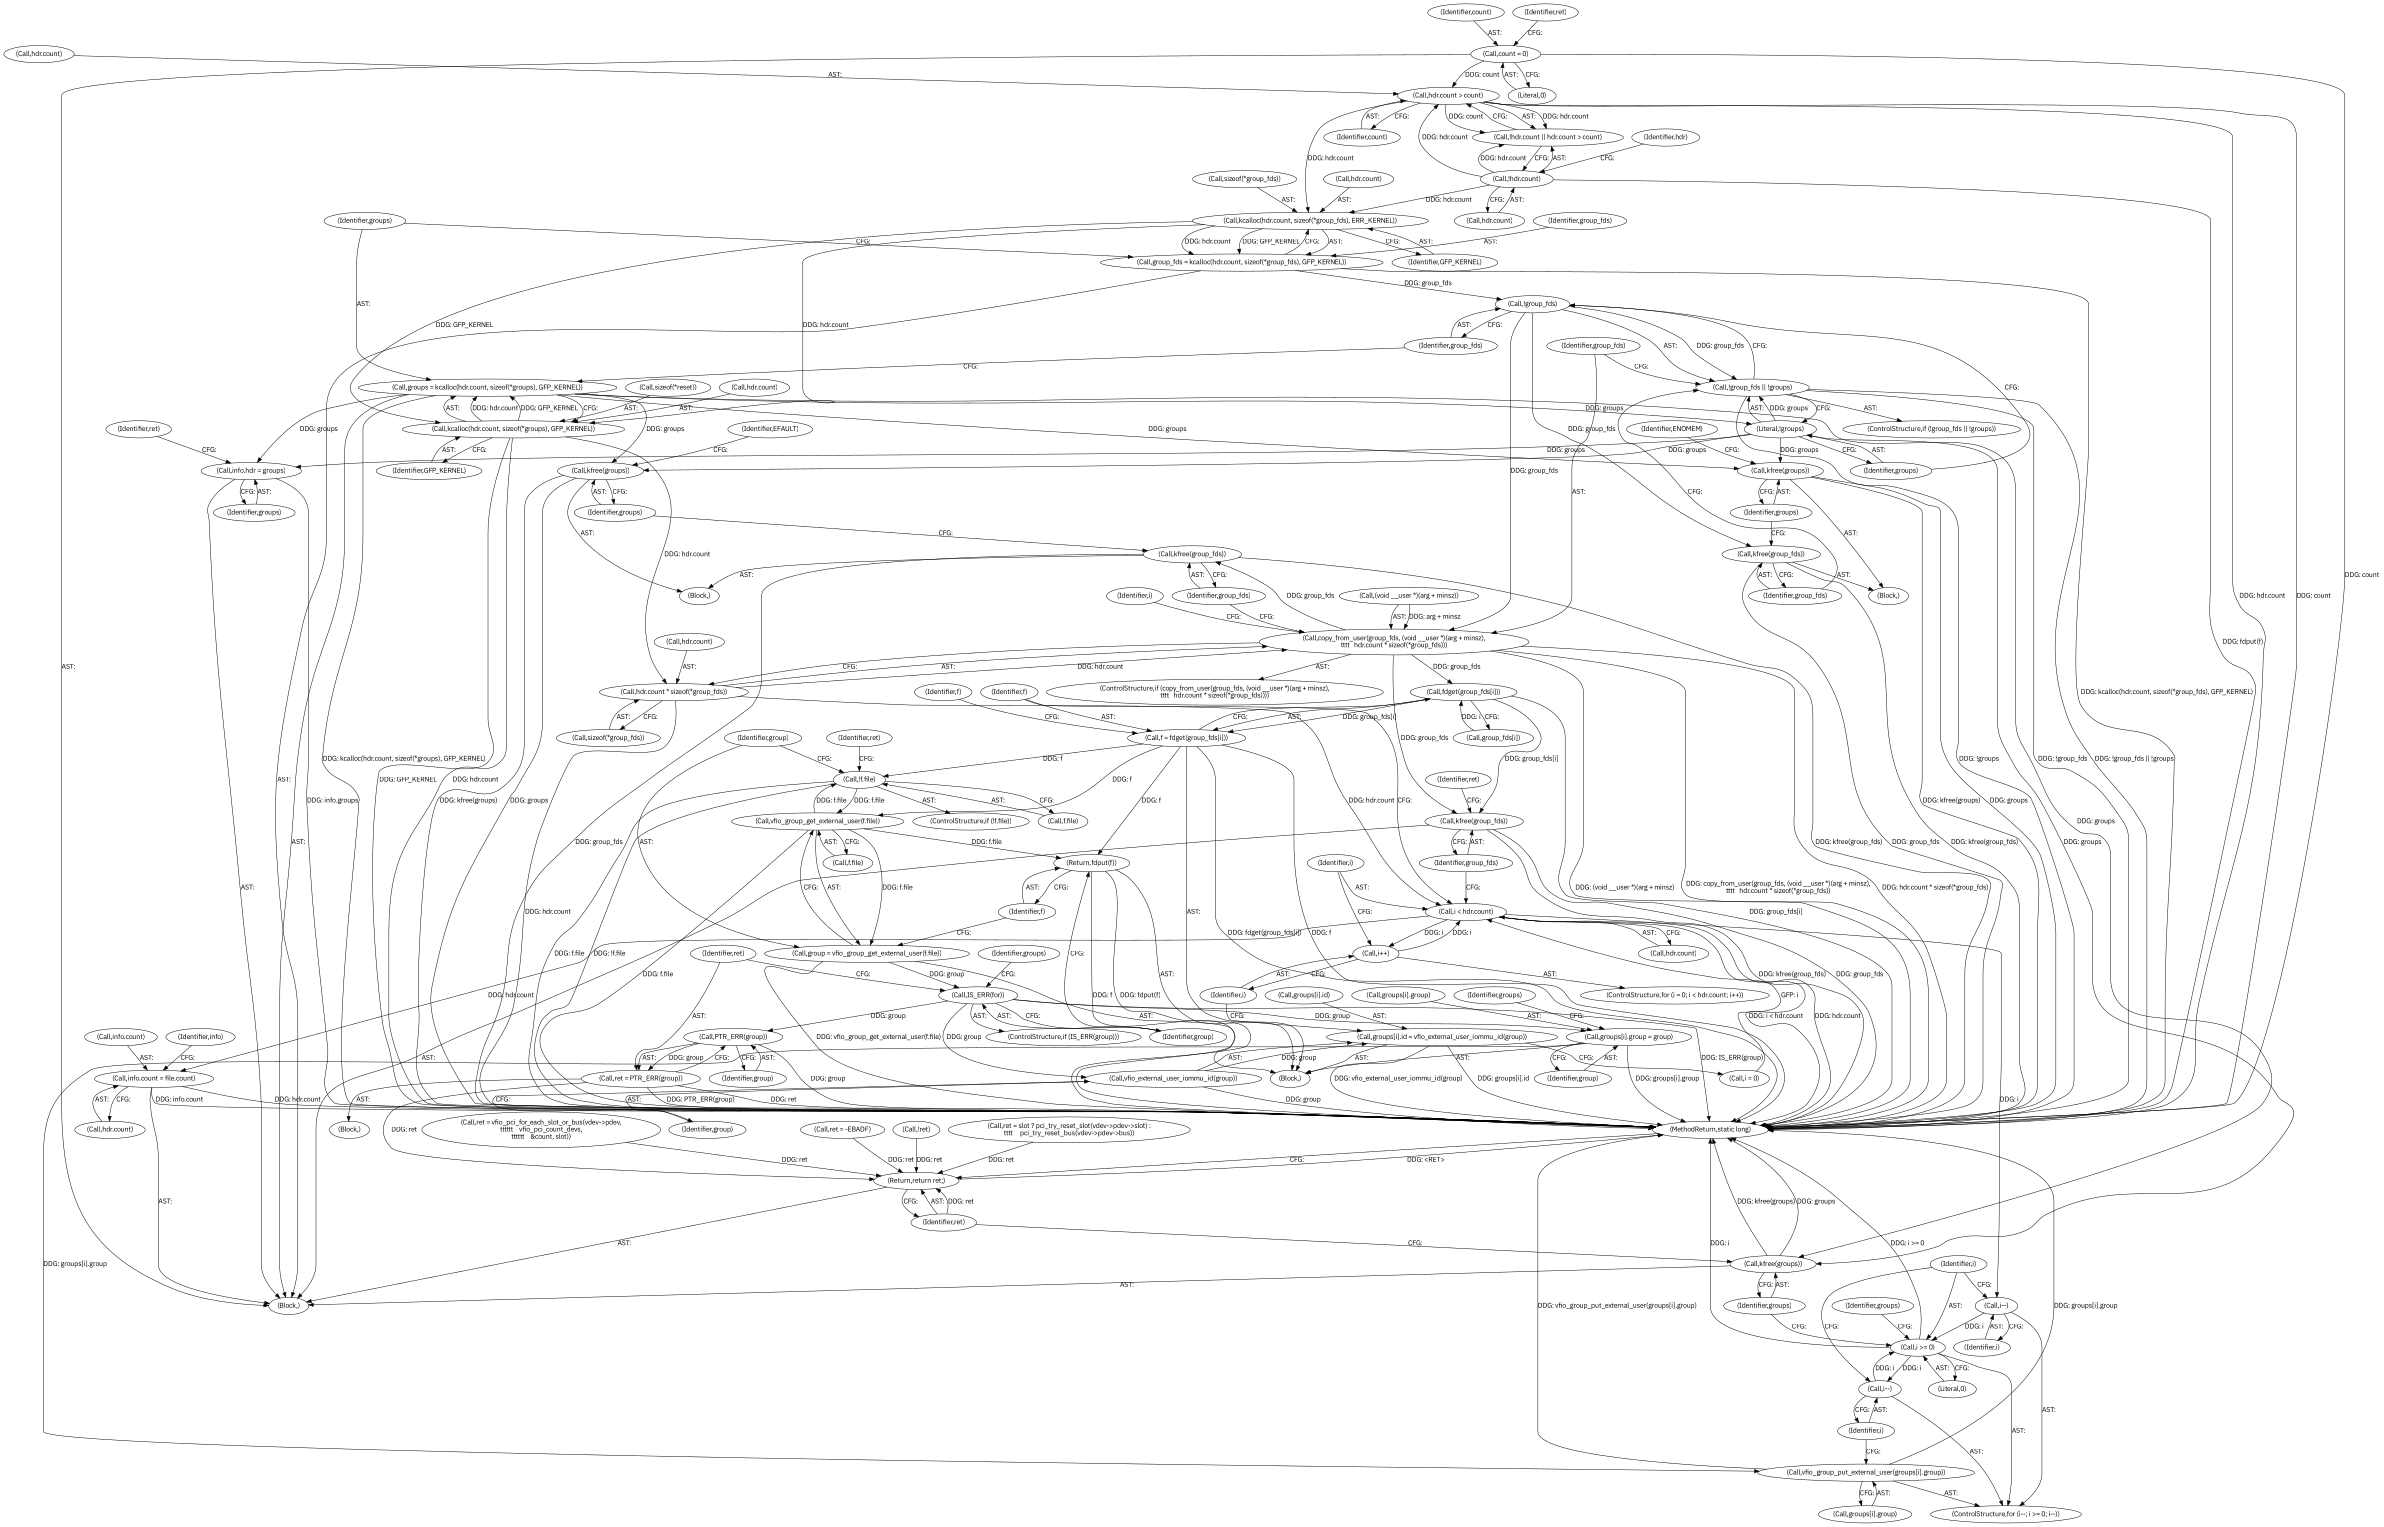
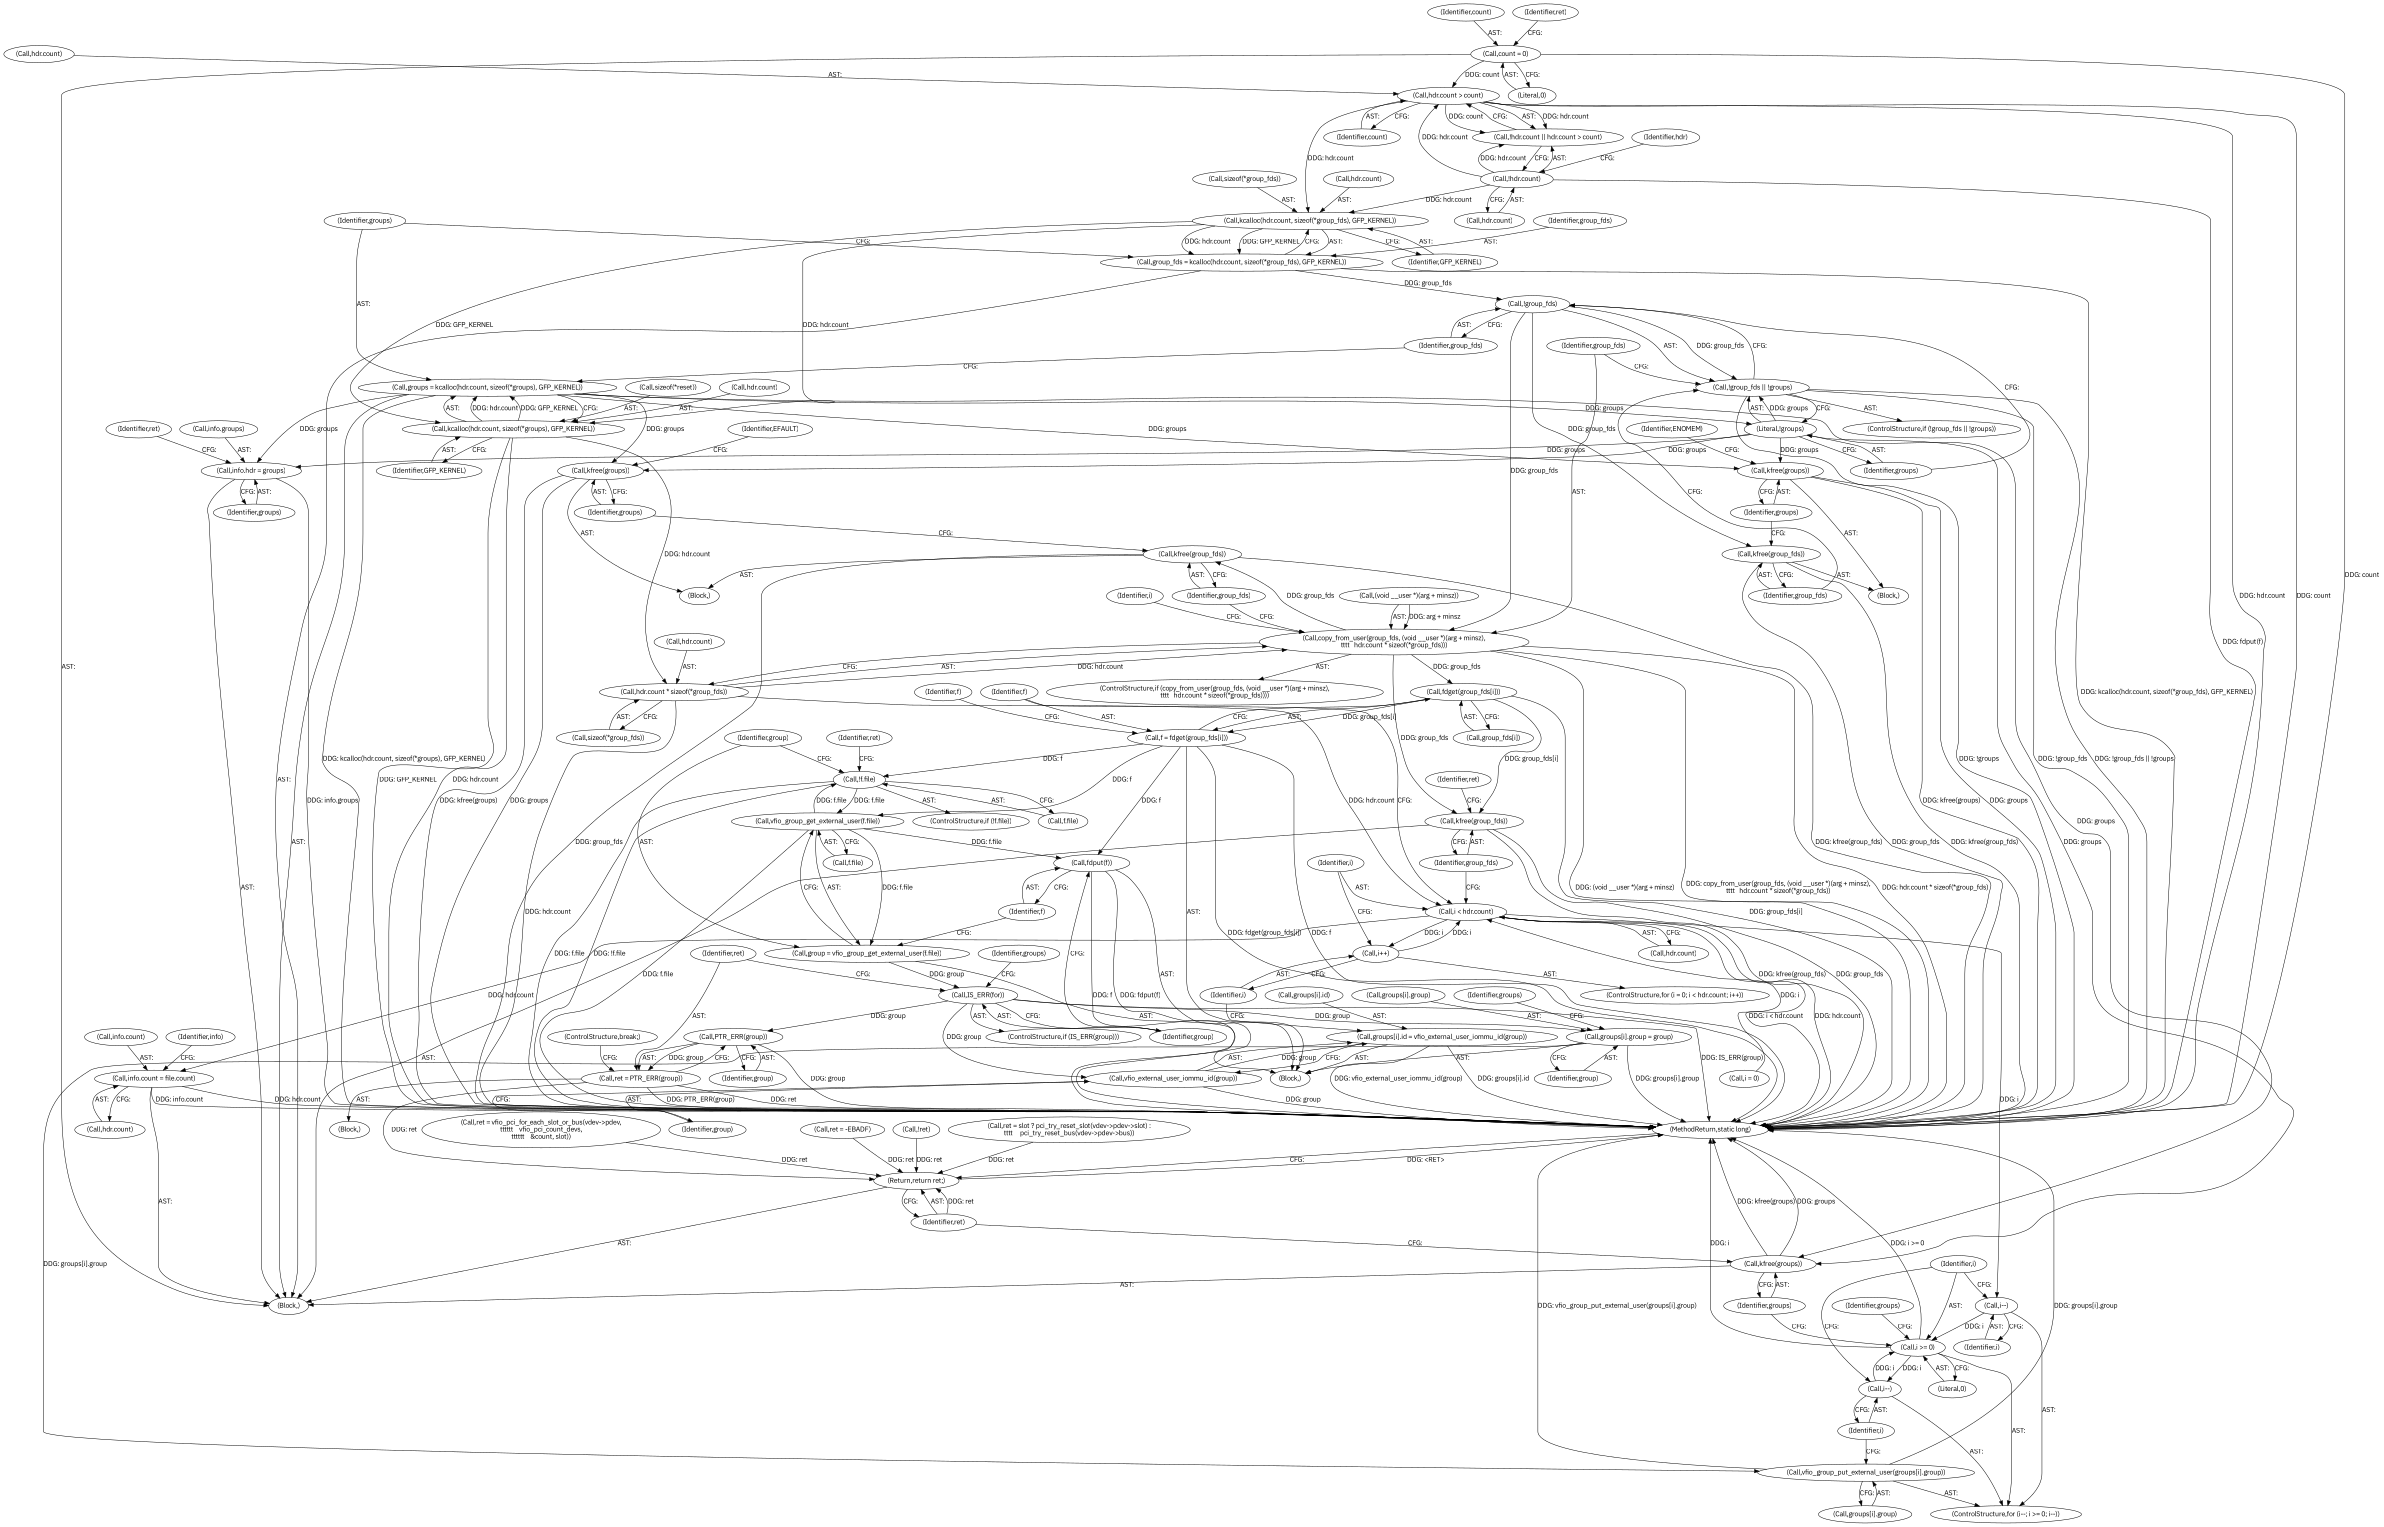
(1310, 221) -> (1310, 221)
none -> (219, 429)
(1471, 717) -> (1471, 717)
(1092, 863) -> (1092, 863)
(1790, 995) -> (1790, 995)
none -> (603, 1037)
(1620, 1067) -> (1303, 1064)
(1100, 1107) -> none
